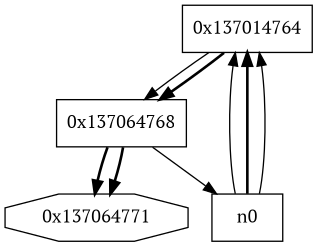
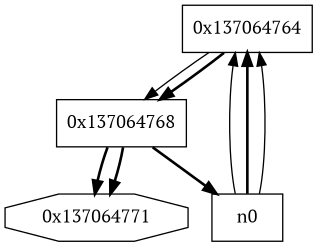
(247, 29) -> (247, 29)
(179, 167) -> (179, 167)
